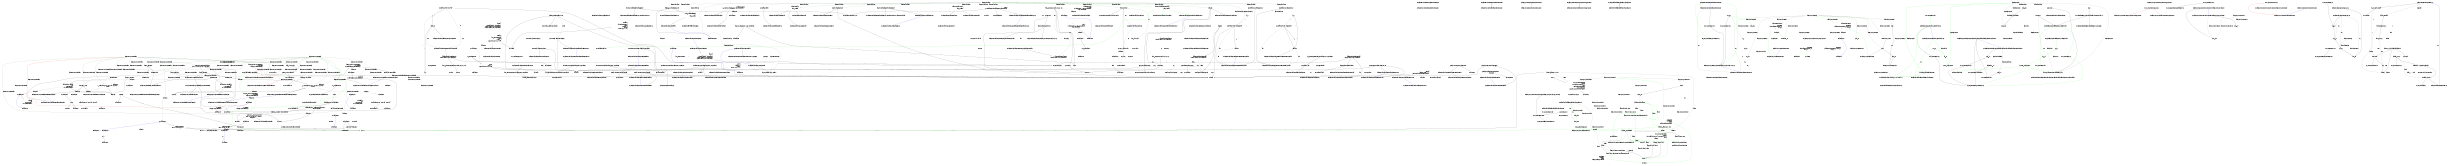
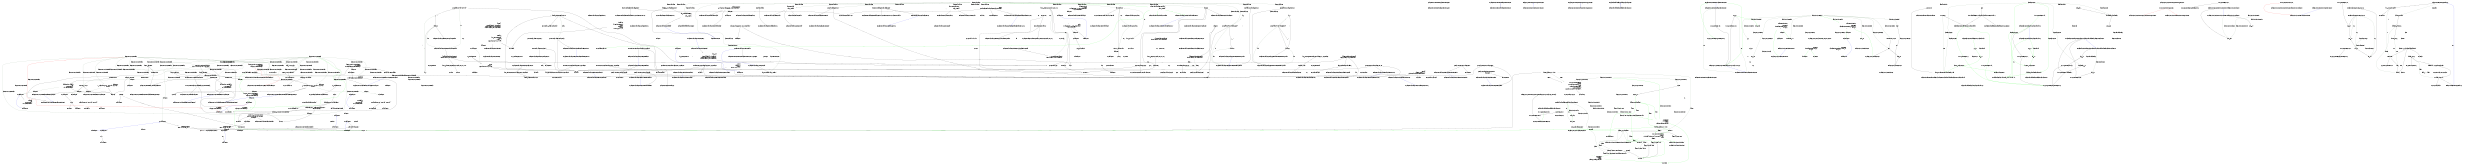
(2004, 12) -> (2054, 33)
